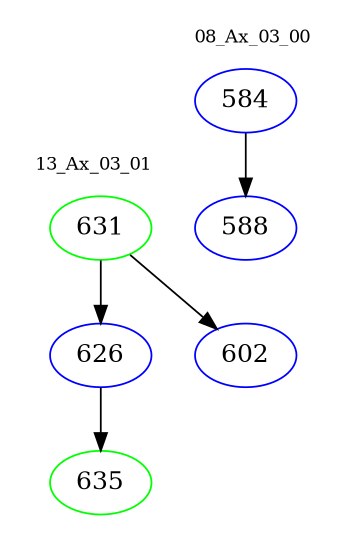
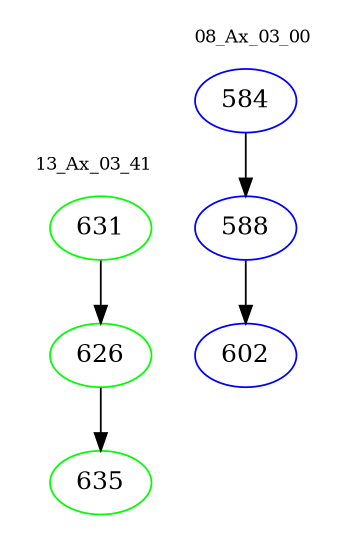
(94, 165) -> (94, 165)
(154, 275) -> (246, 283)
(101, 355) -> (101, 355)
